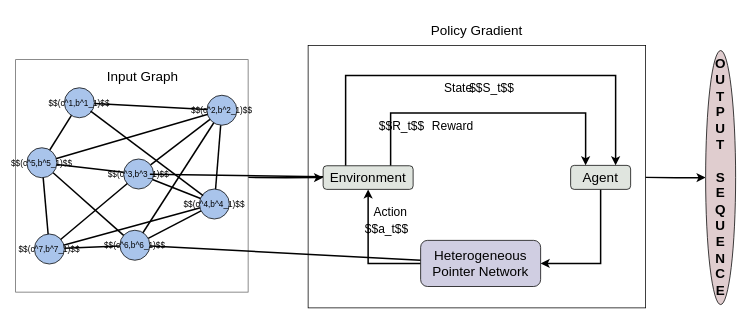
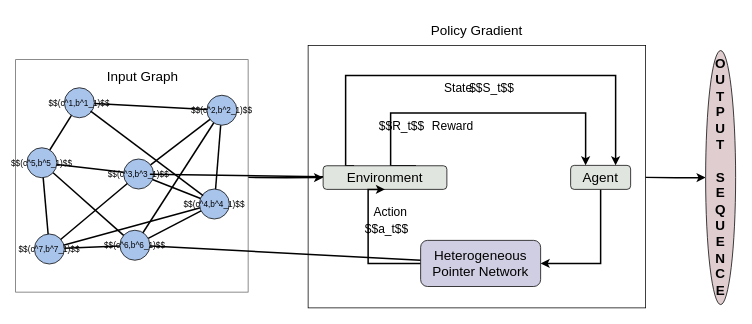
(132, 137) -> none
(368, 178) -> (385, 178)
